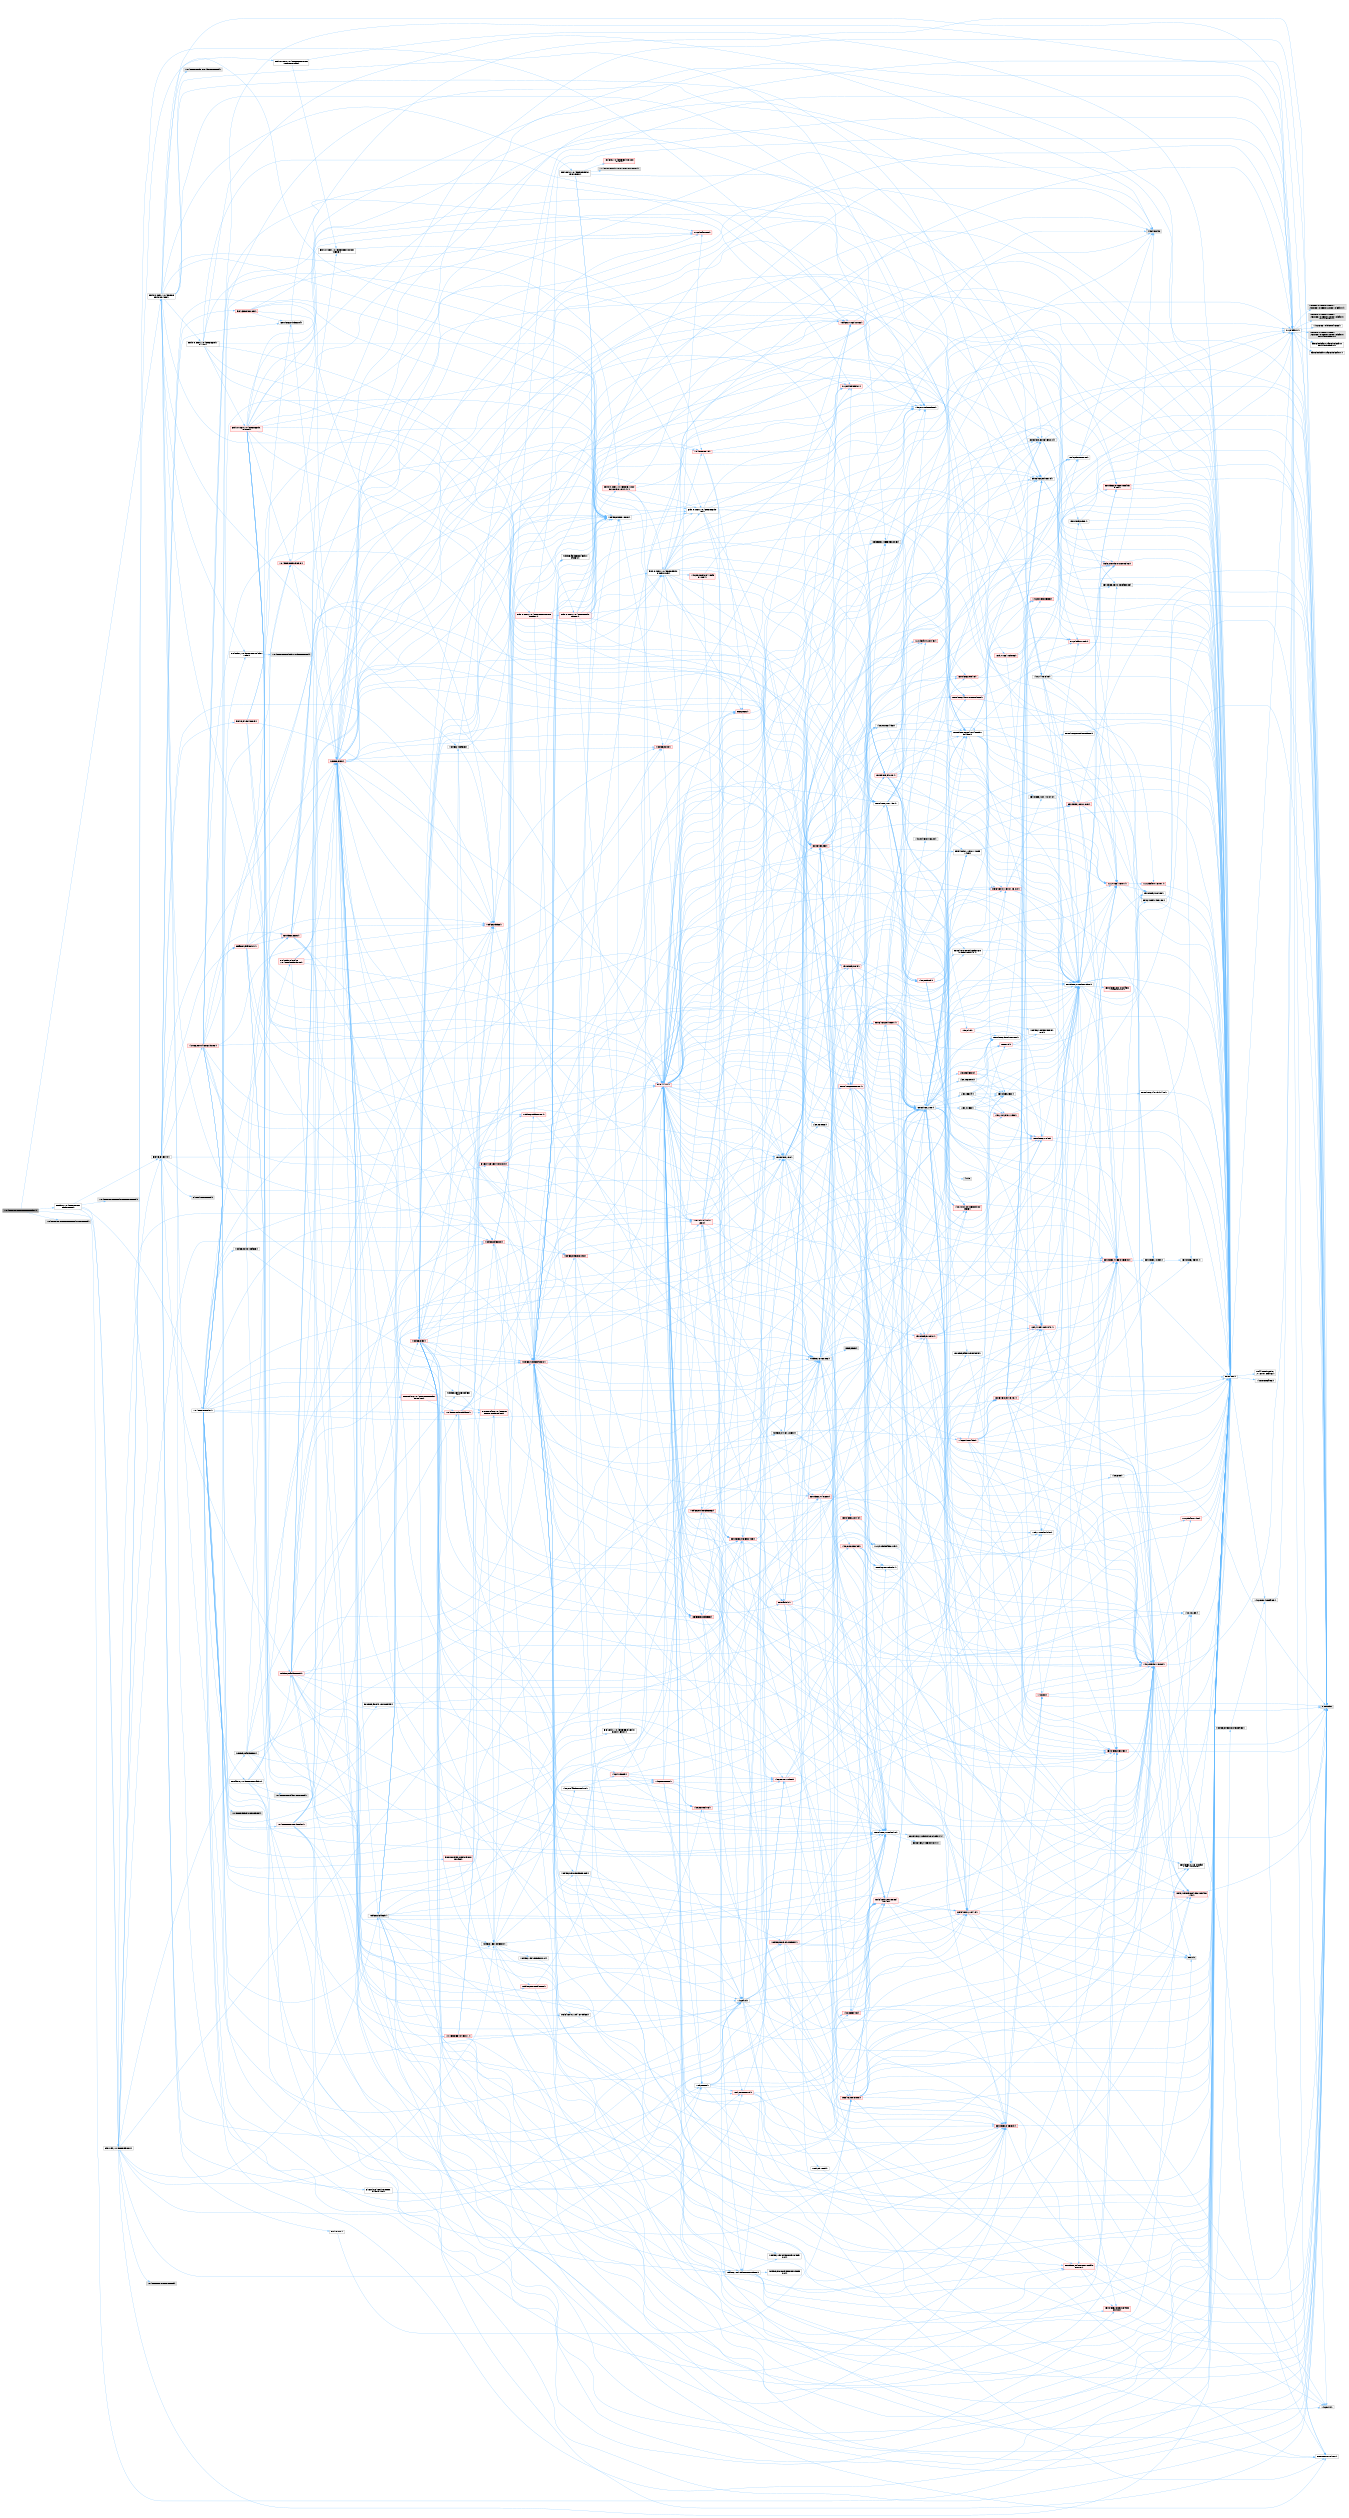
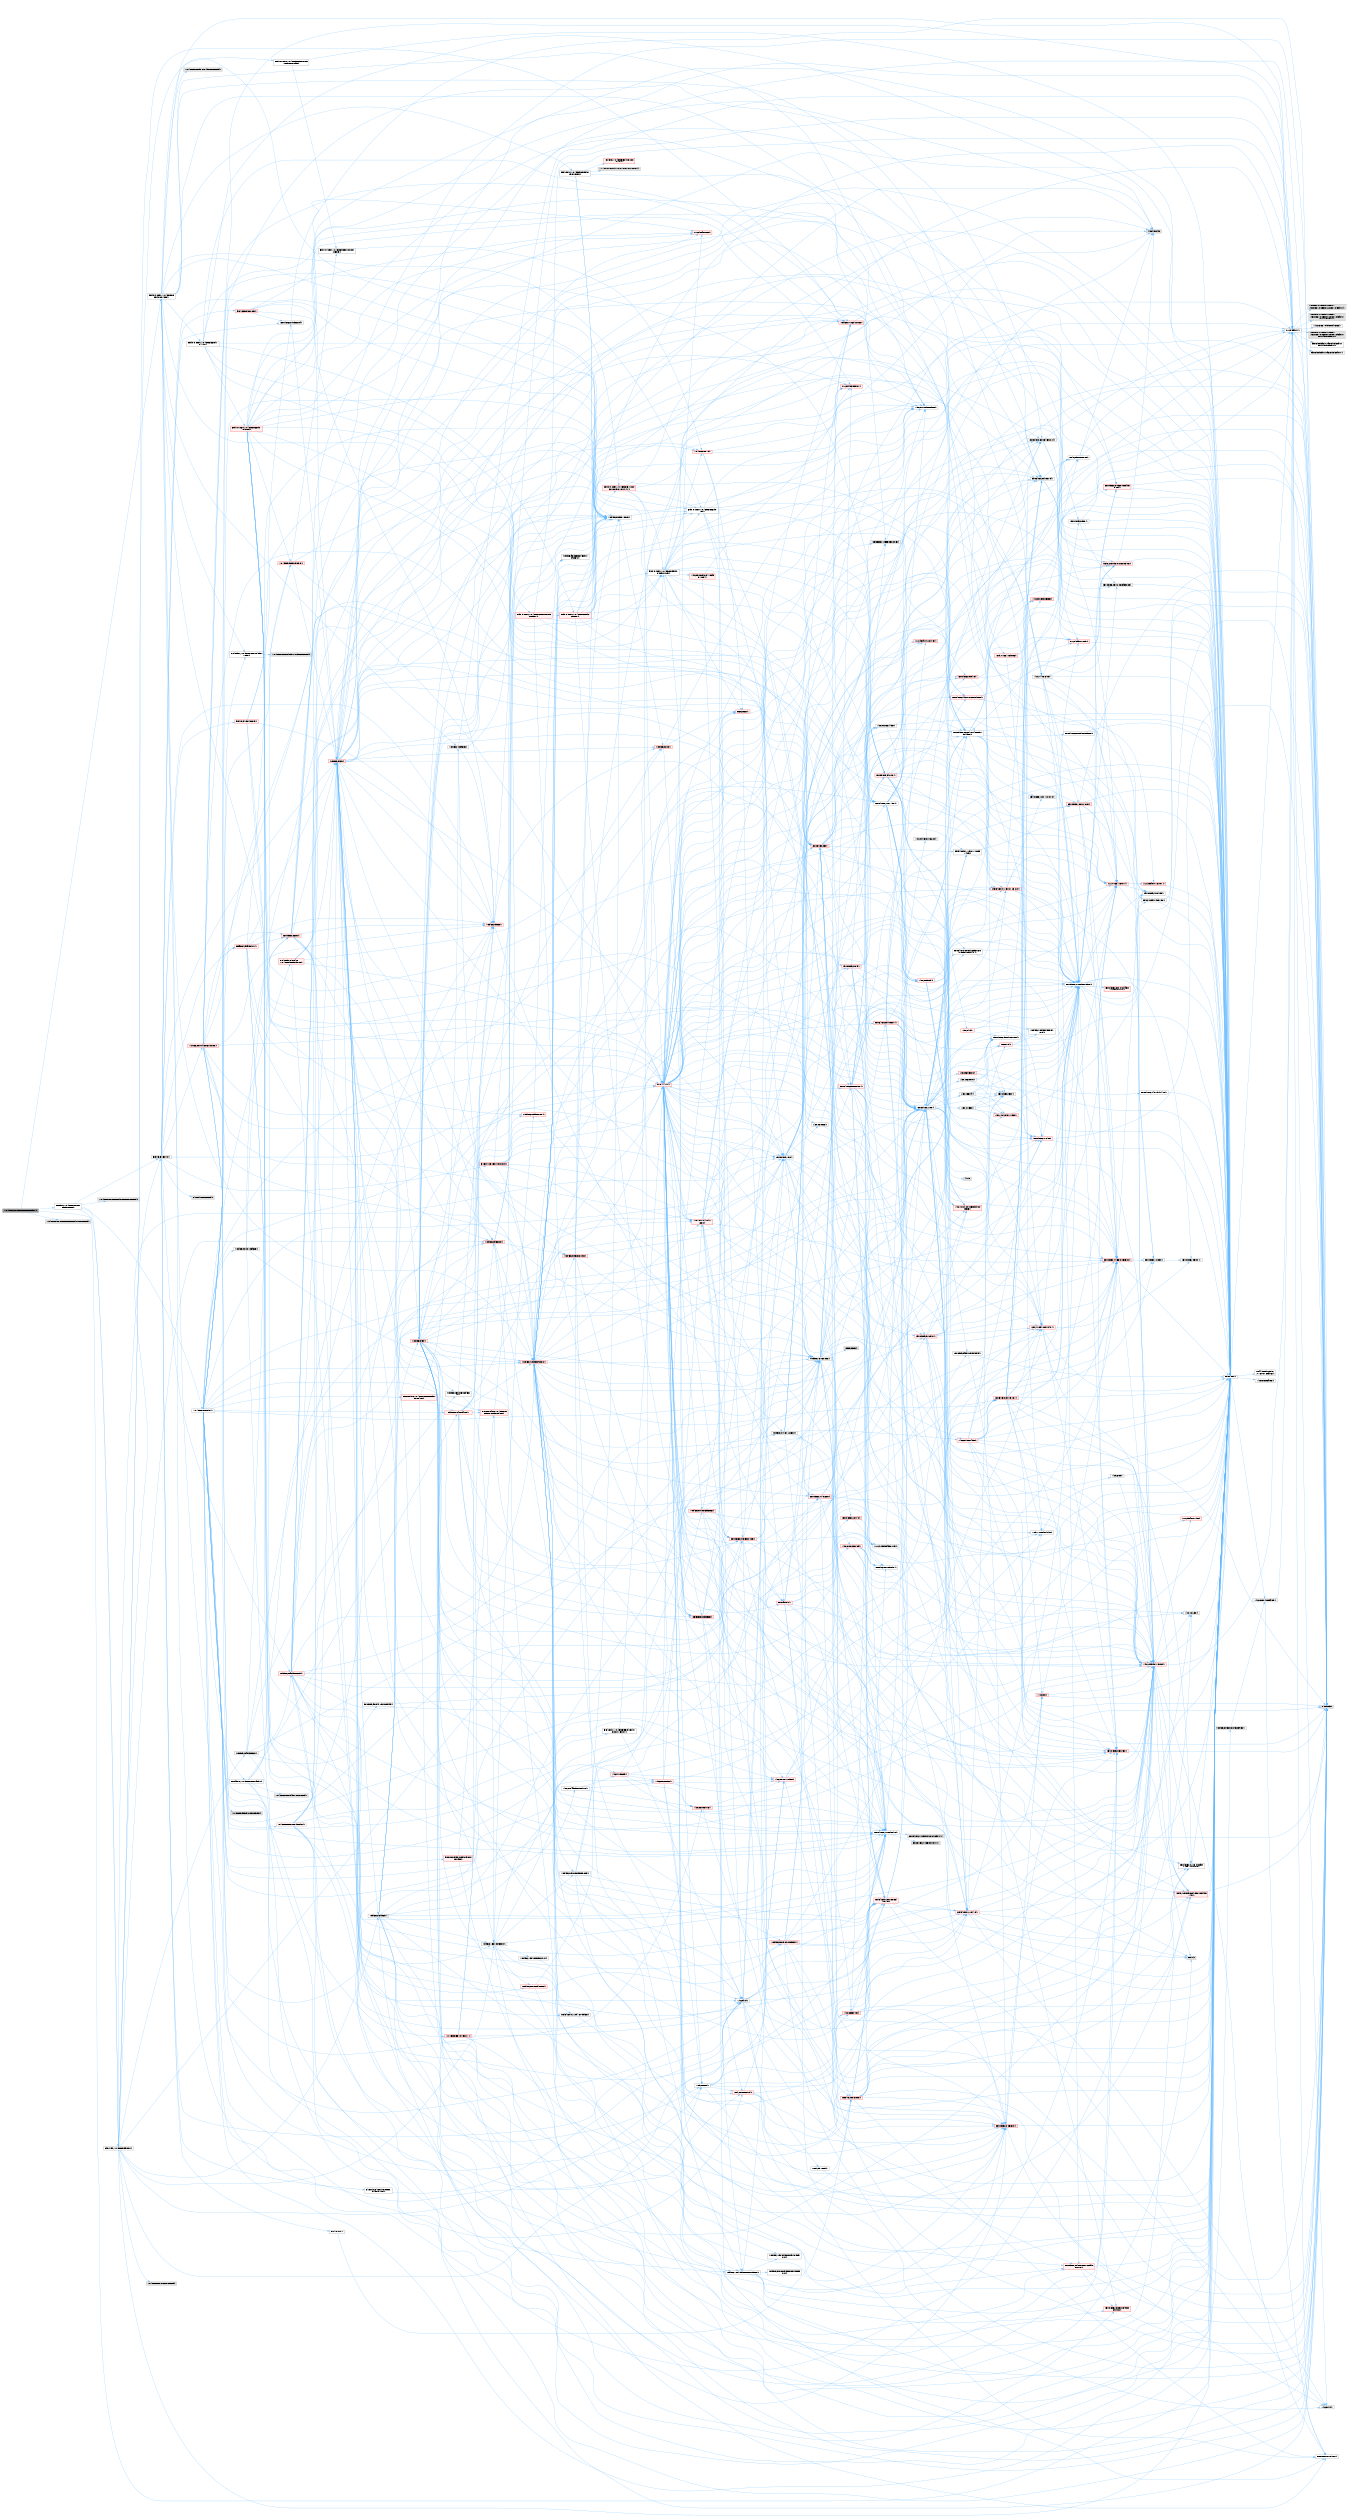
none -> (884, 294)
(458, 1413) -> (458, 1413)
